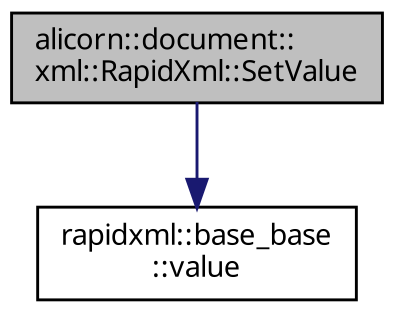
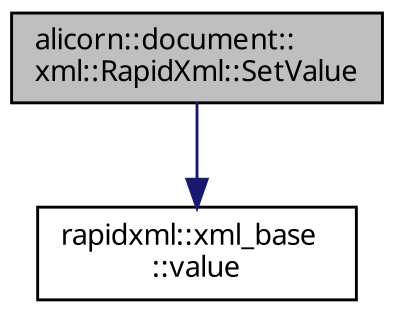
(197, 254) -> (197, 254)
